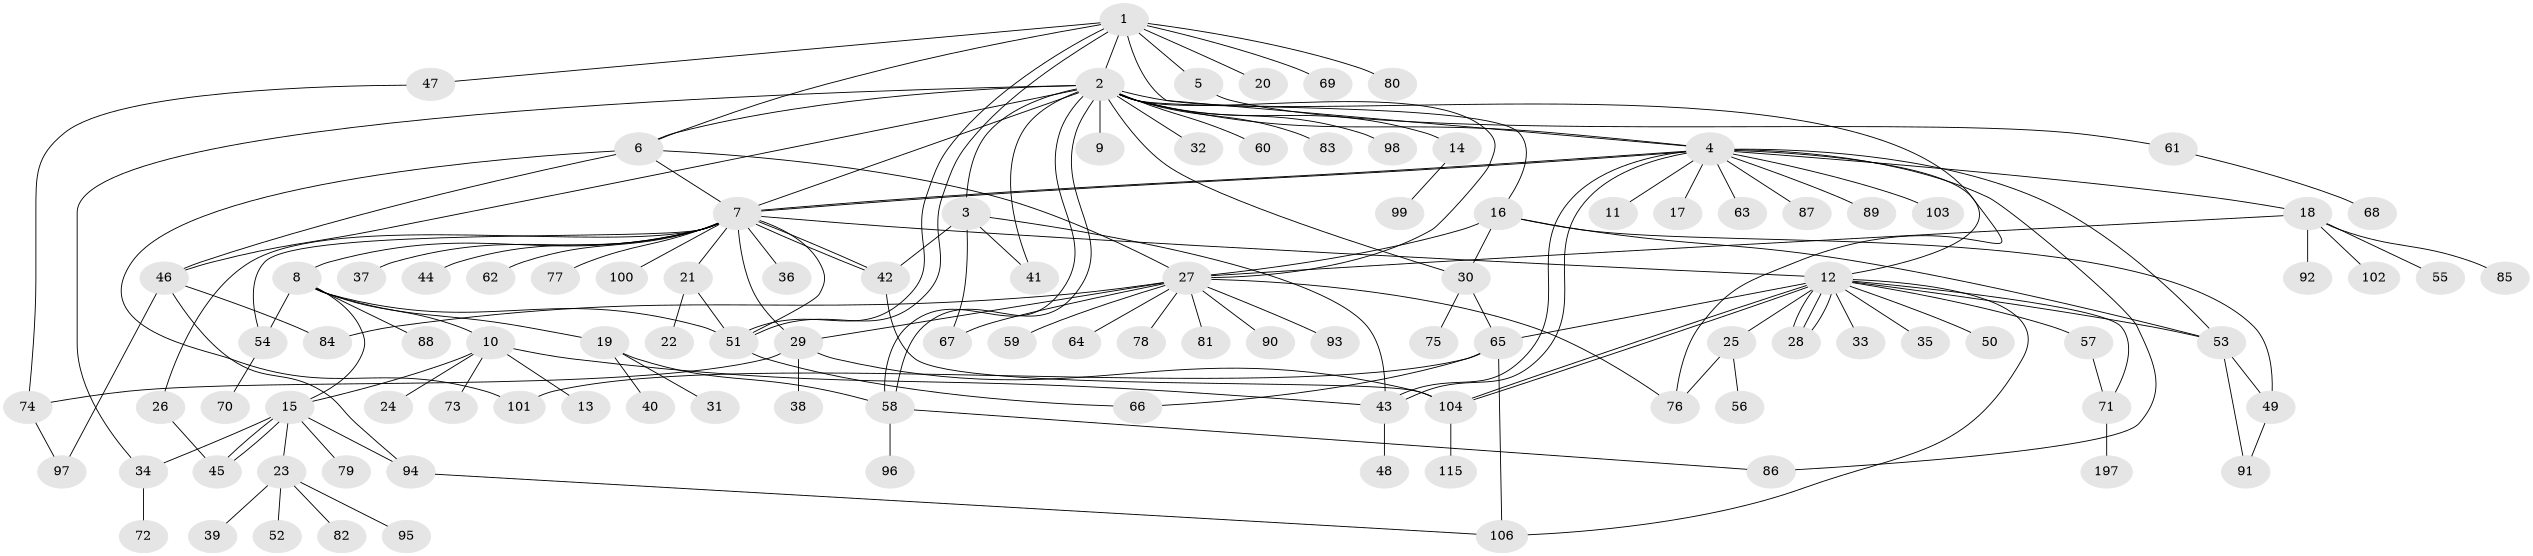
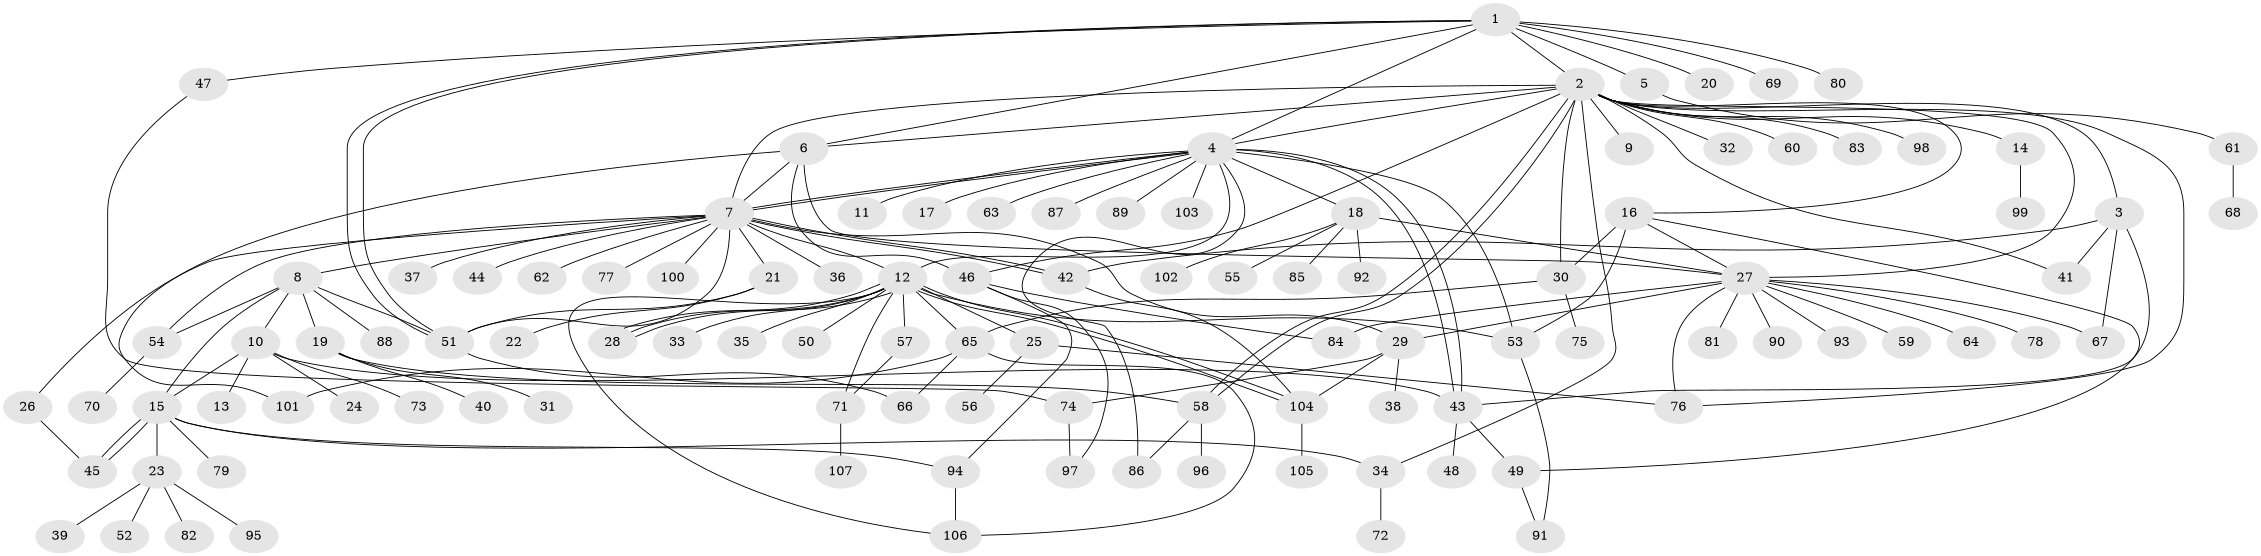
(2246, 375) -> (1487, 440)
(1451, 472) -> (1302, 472)
(2107, 472) -> (841, 472)
